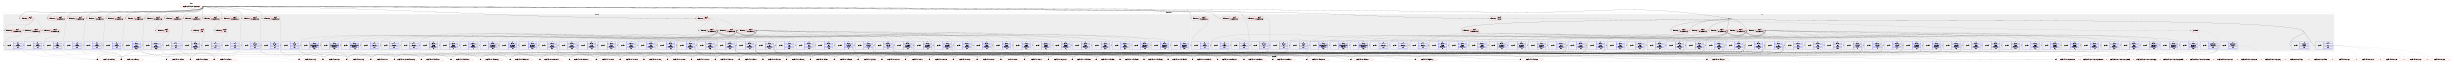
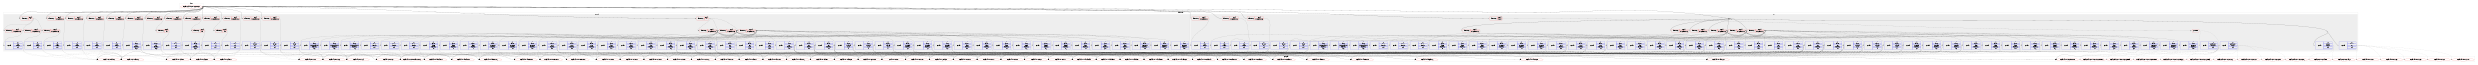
none -> (2225, 60)
